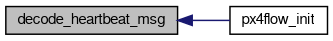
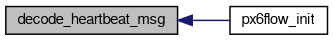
(279, 20) -> (279, 20)
